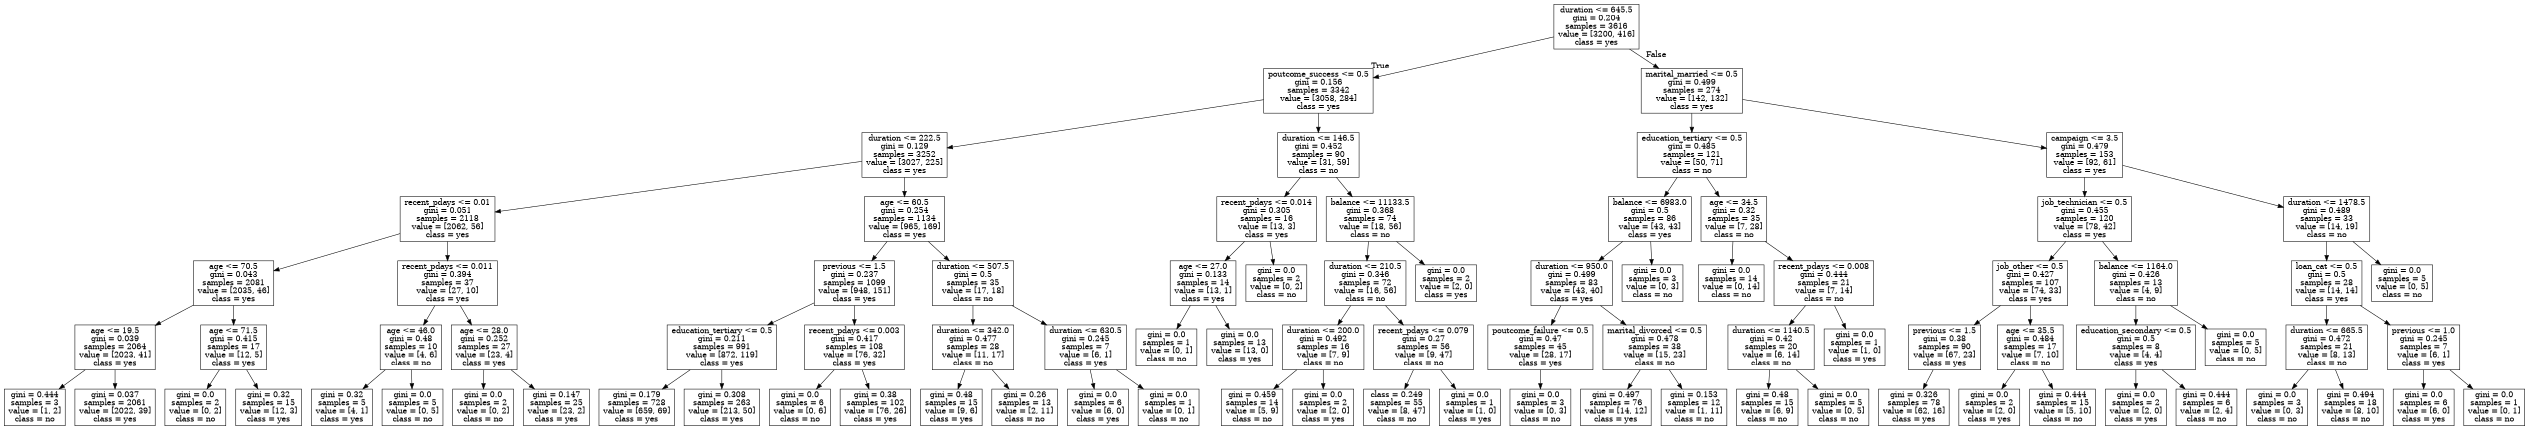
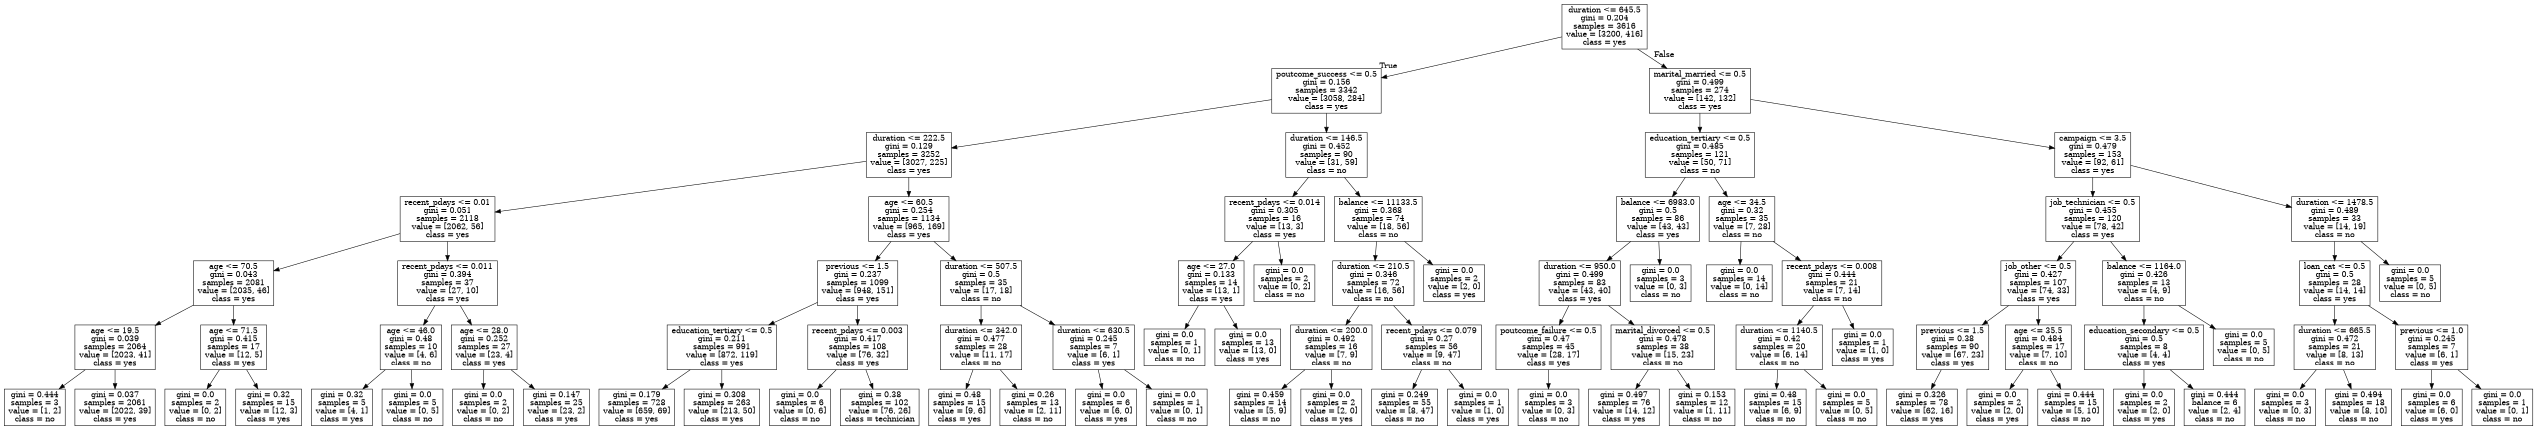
(875, 407) -> (880, 407)
(1397, 407) -> (1405, 407)
(2206, 407) -> (2215, 407)
